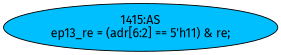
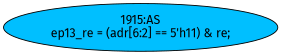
(141, 27) -> (141, 27)
